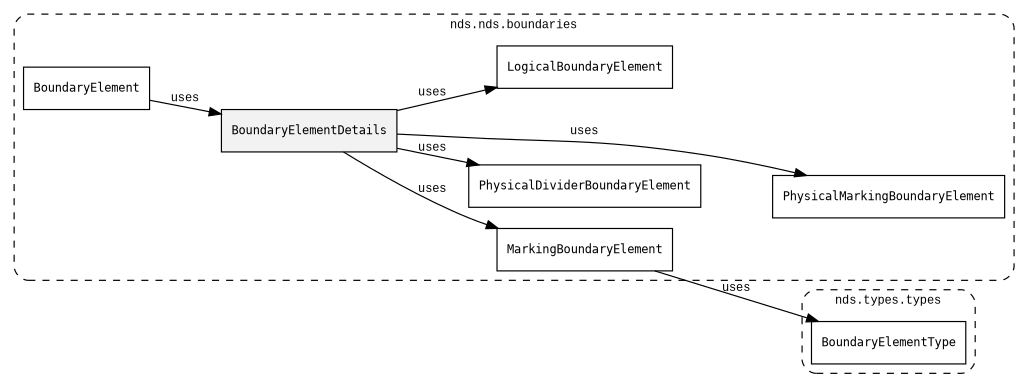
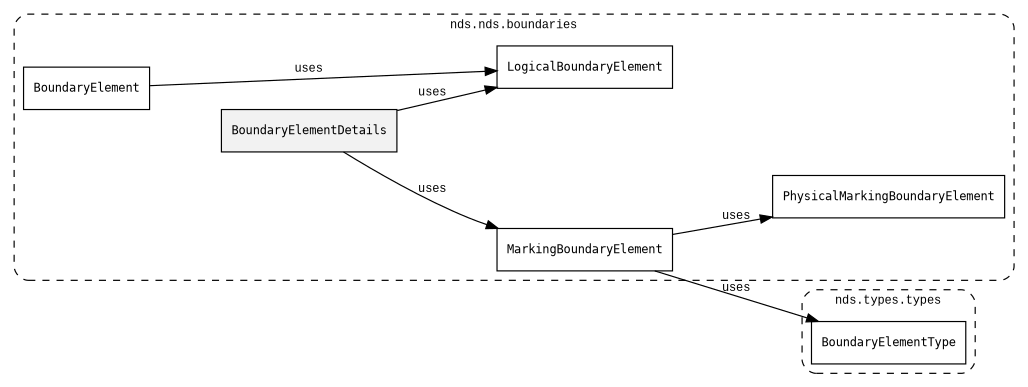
(179, 106) -> (318, 79)
(597, 143) -> (717, 227)
(585, 186) -> none
